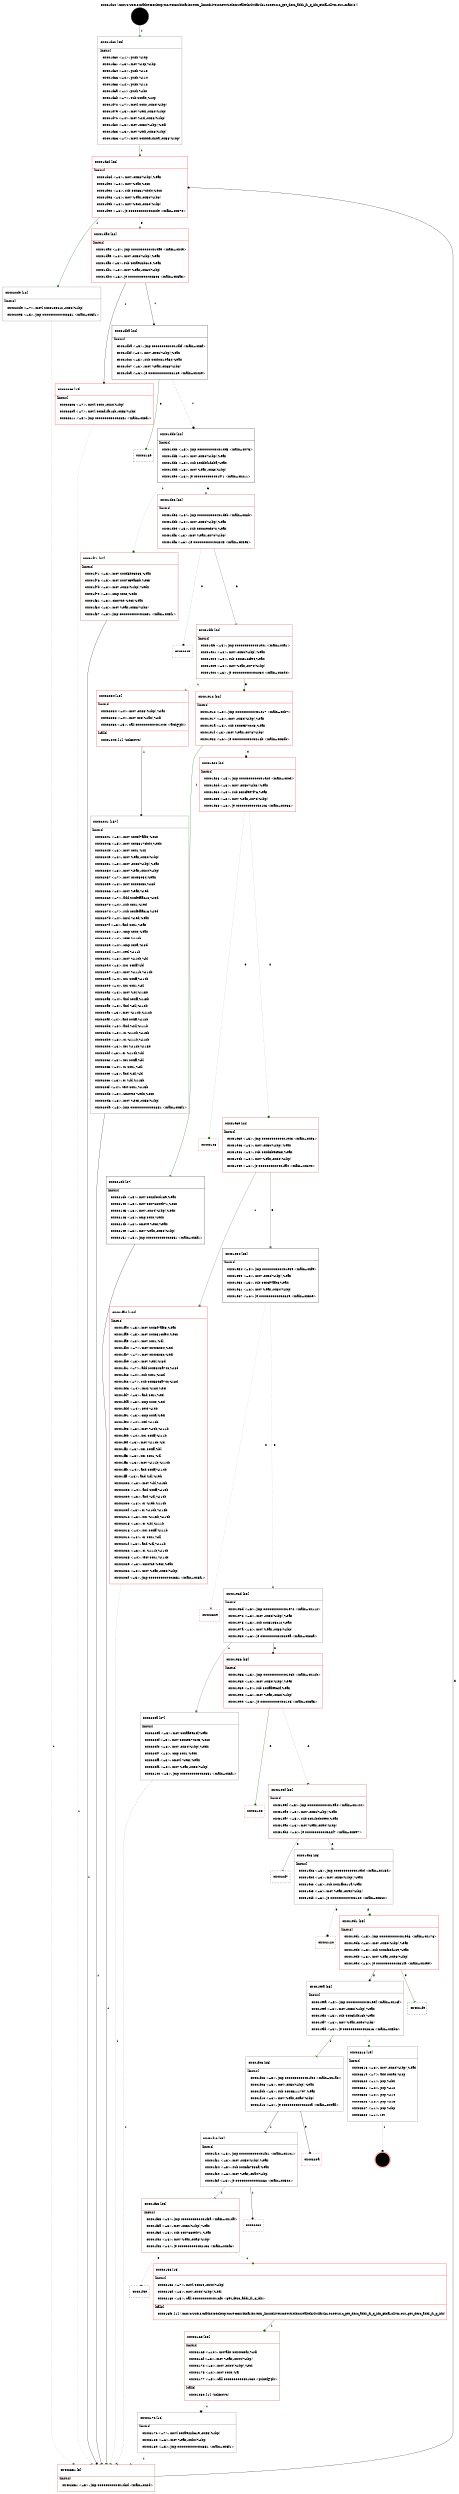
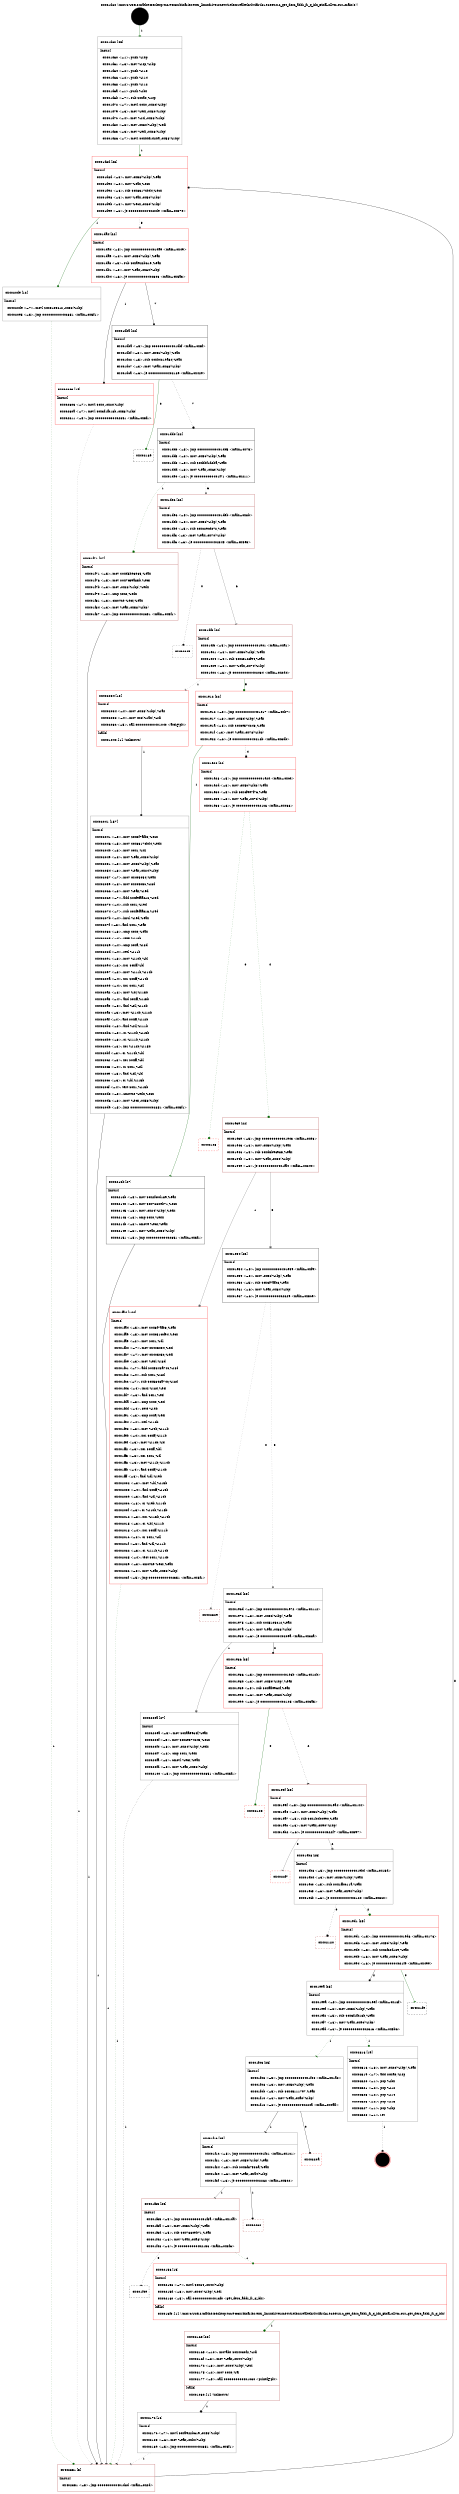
(52, 1396) -> (52, 1396)
(280, 1877) -> (280, 1877)
(325, 2046) -> (325, 2046)
(205, 2406) -> (205, 2406)
